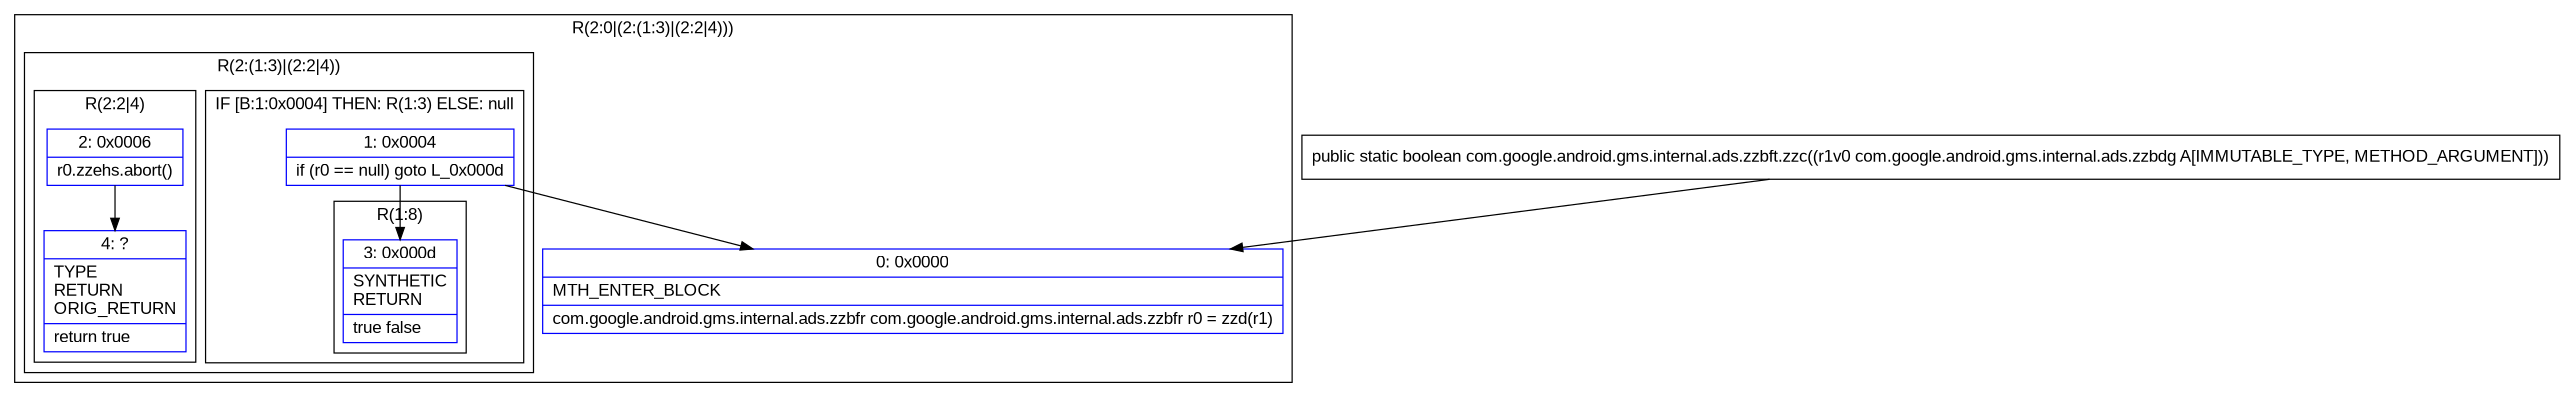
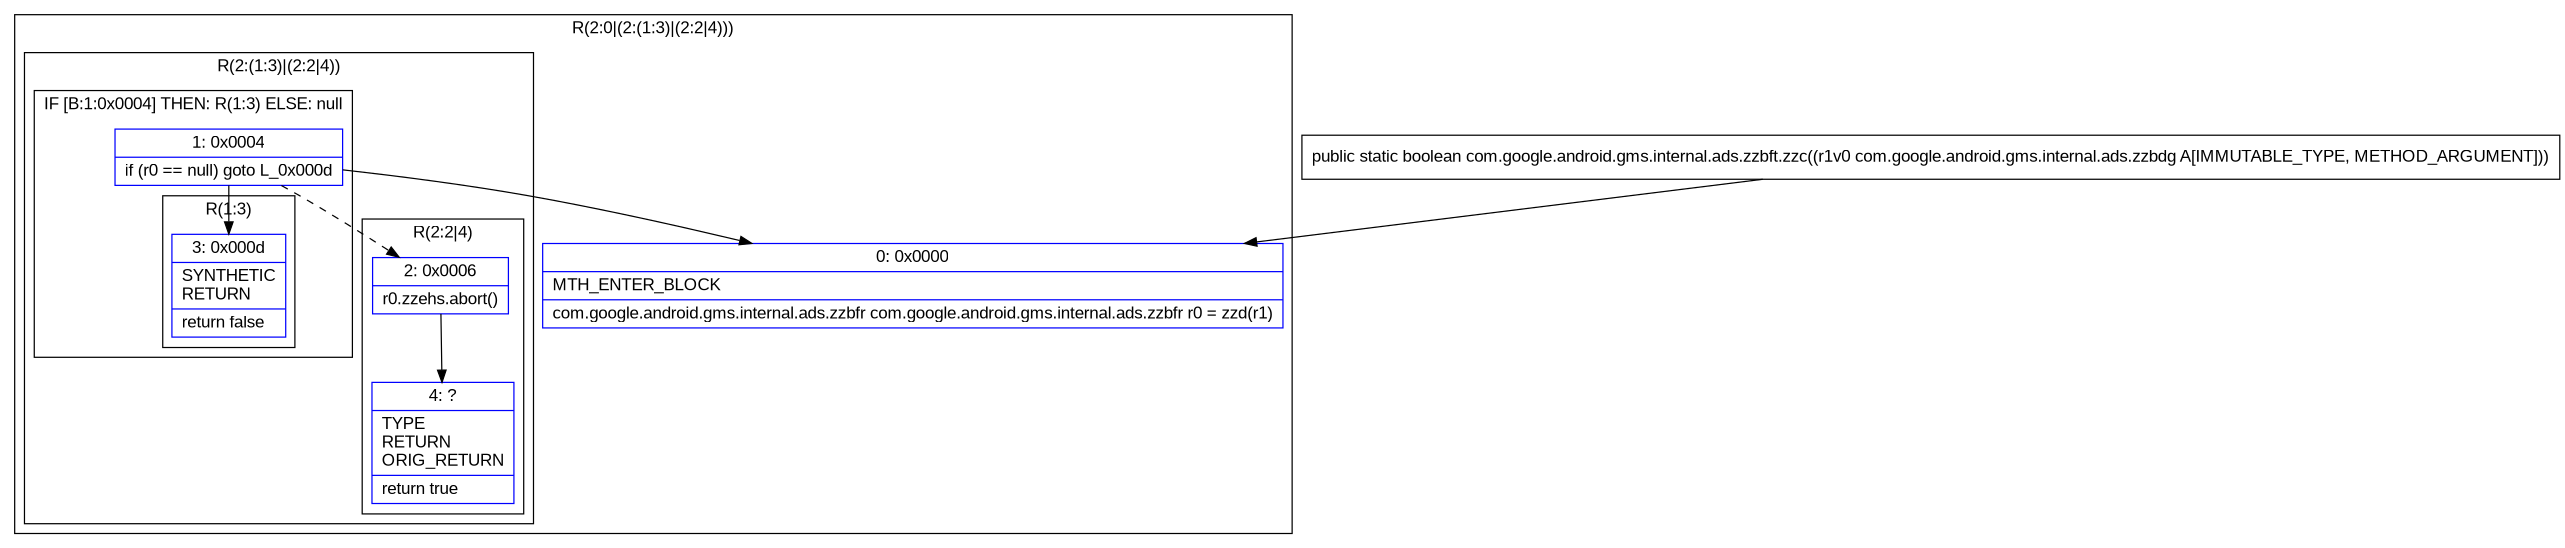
(400, 215) -> (229, 210)
none -> (336, 217)
(387, 328) -> (223, 322)
